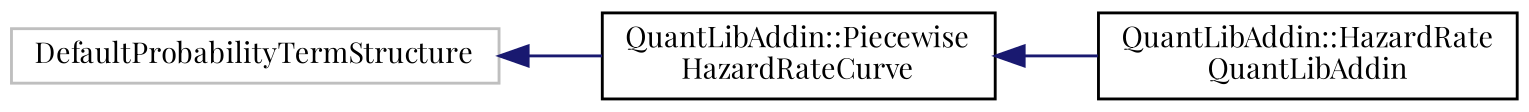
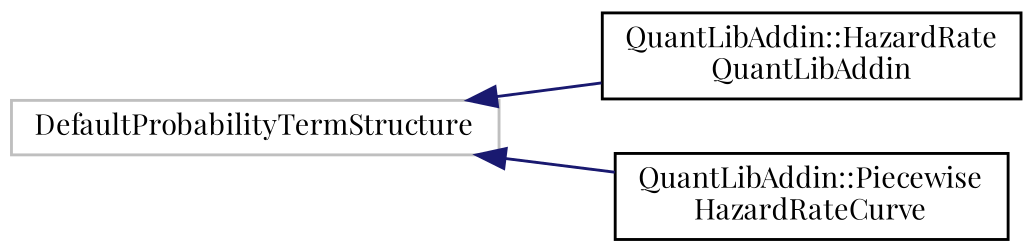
(1061, 56) -> (549, 90)
